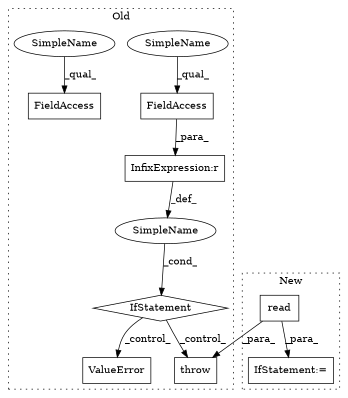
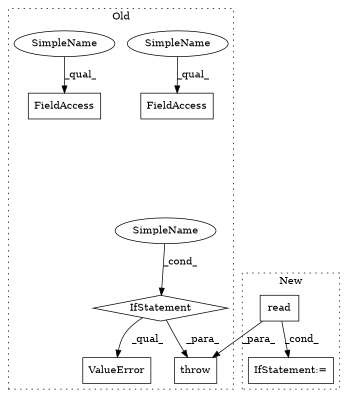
(175, 168) -> none
(148, 339) -> (148, 339)
(203, 339) -> (203, 339)
(302, 339) -> (302, 339)
